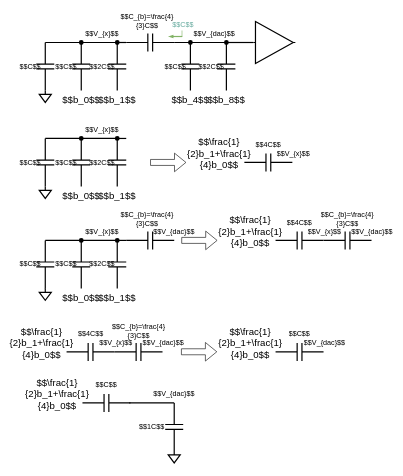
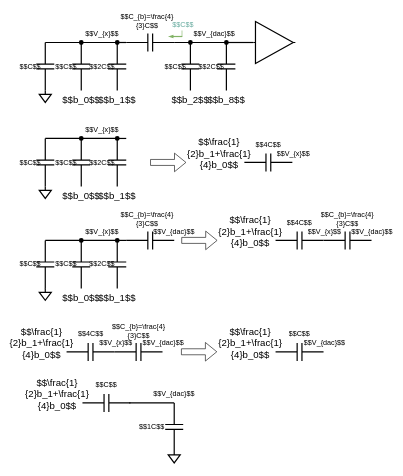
(191, 99) -> (191, 99)
